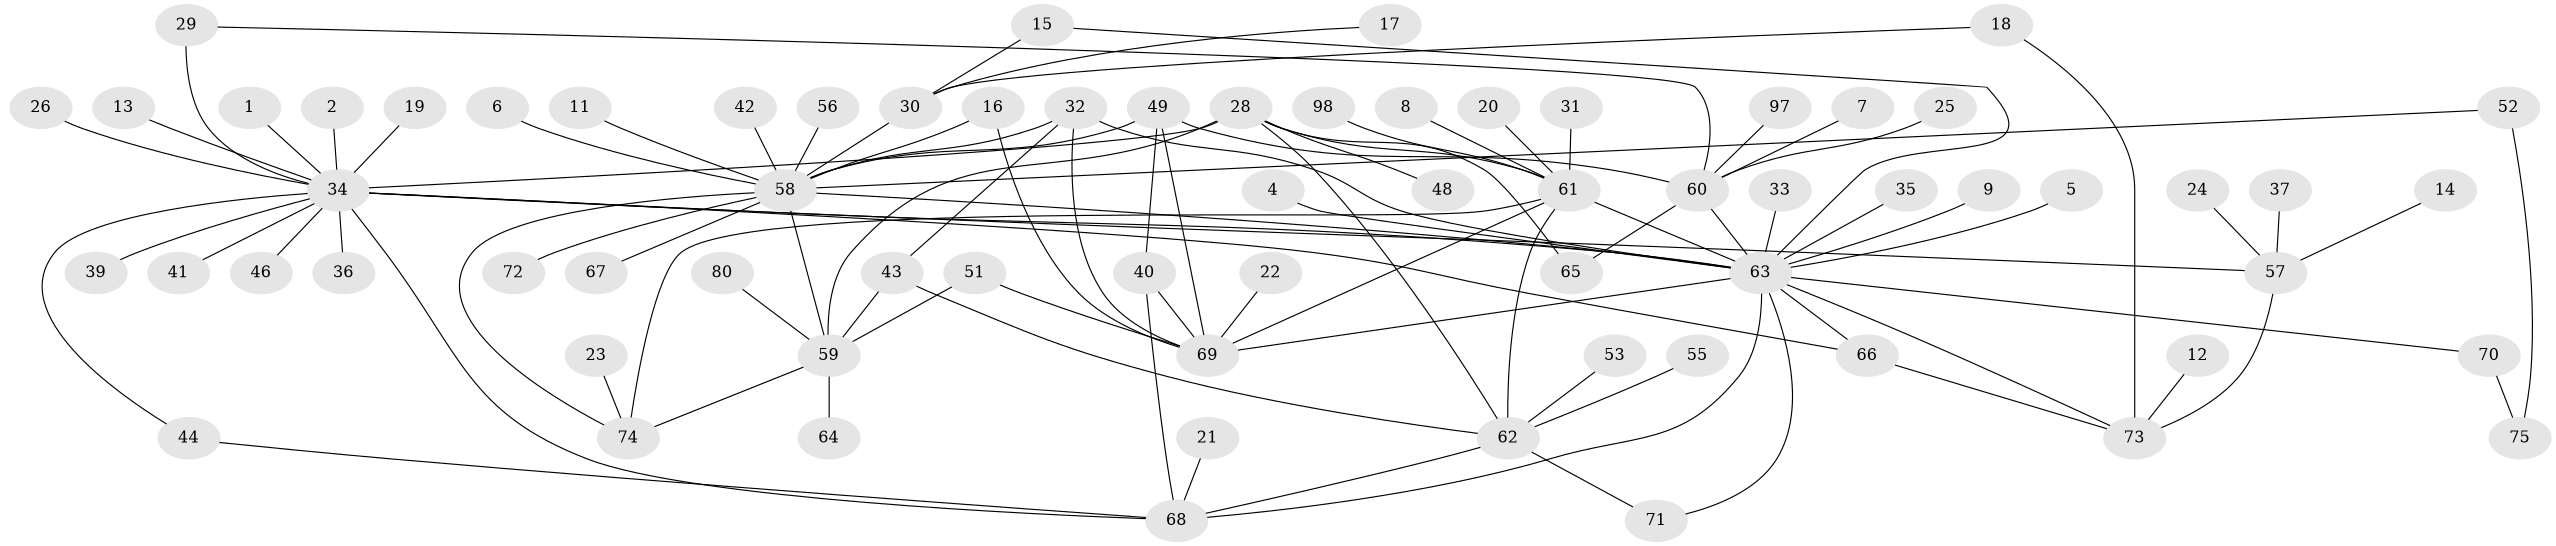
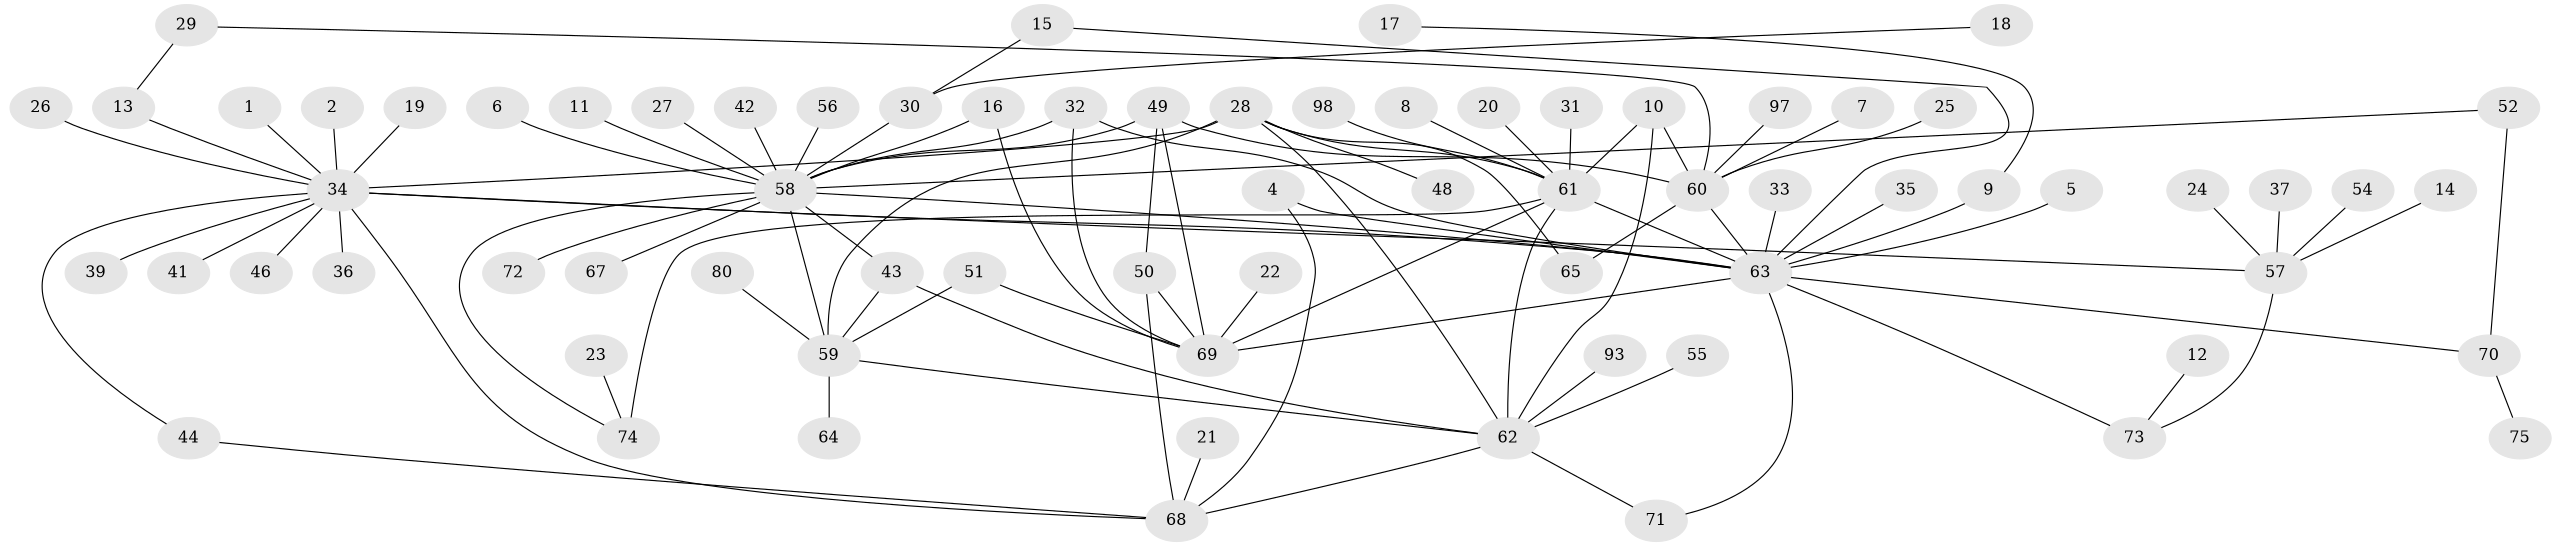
(1155, 46) -> (1773, 43)
none -> (663, 108)
none -> (1654, 108)
(215, 136) -> (155, 67)
(984, 190) -> (839, 232)
none -> (2363, 190)
(2135, 207) -> none
(1145, 273) -> (1145, 273)
(2531, 273) -> (2499, 232)
(1615, 356) -> (1615, 356)
(1867, 356) -> none
(729, 397) -> (1168, 399)
(1526, 465) -> (1296, 370)
